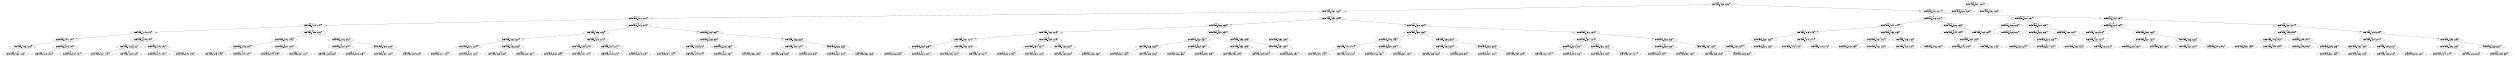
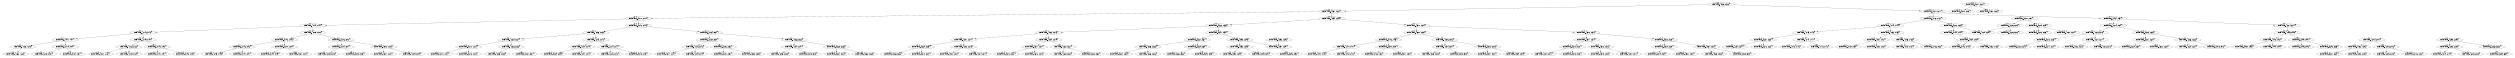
(2372, 33) -> none
